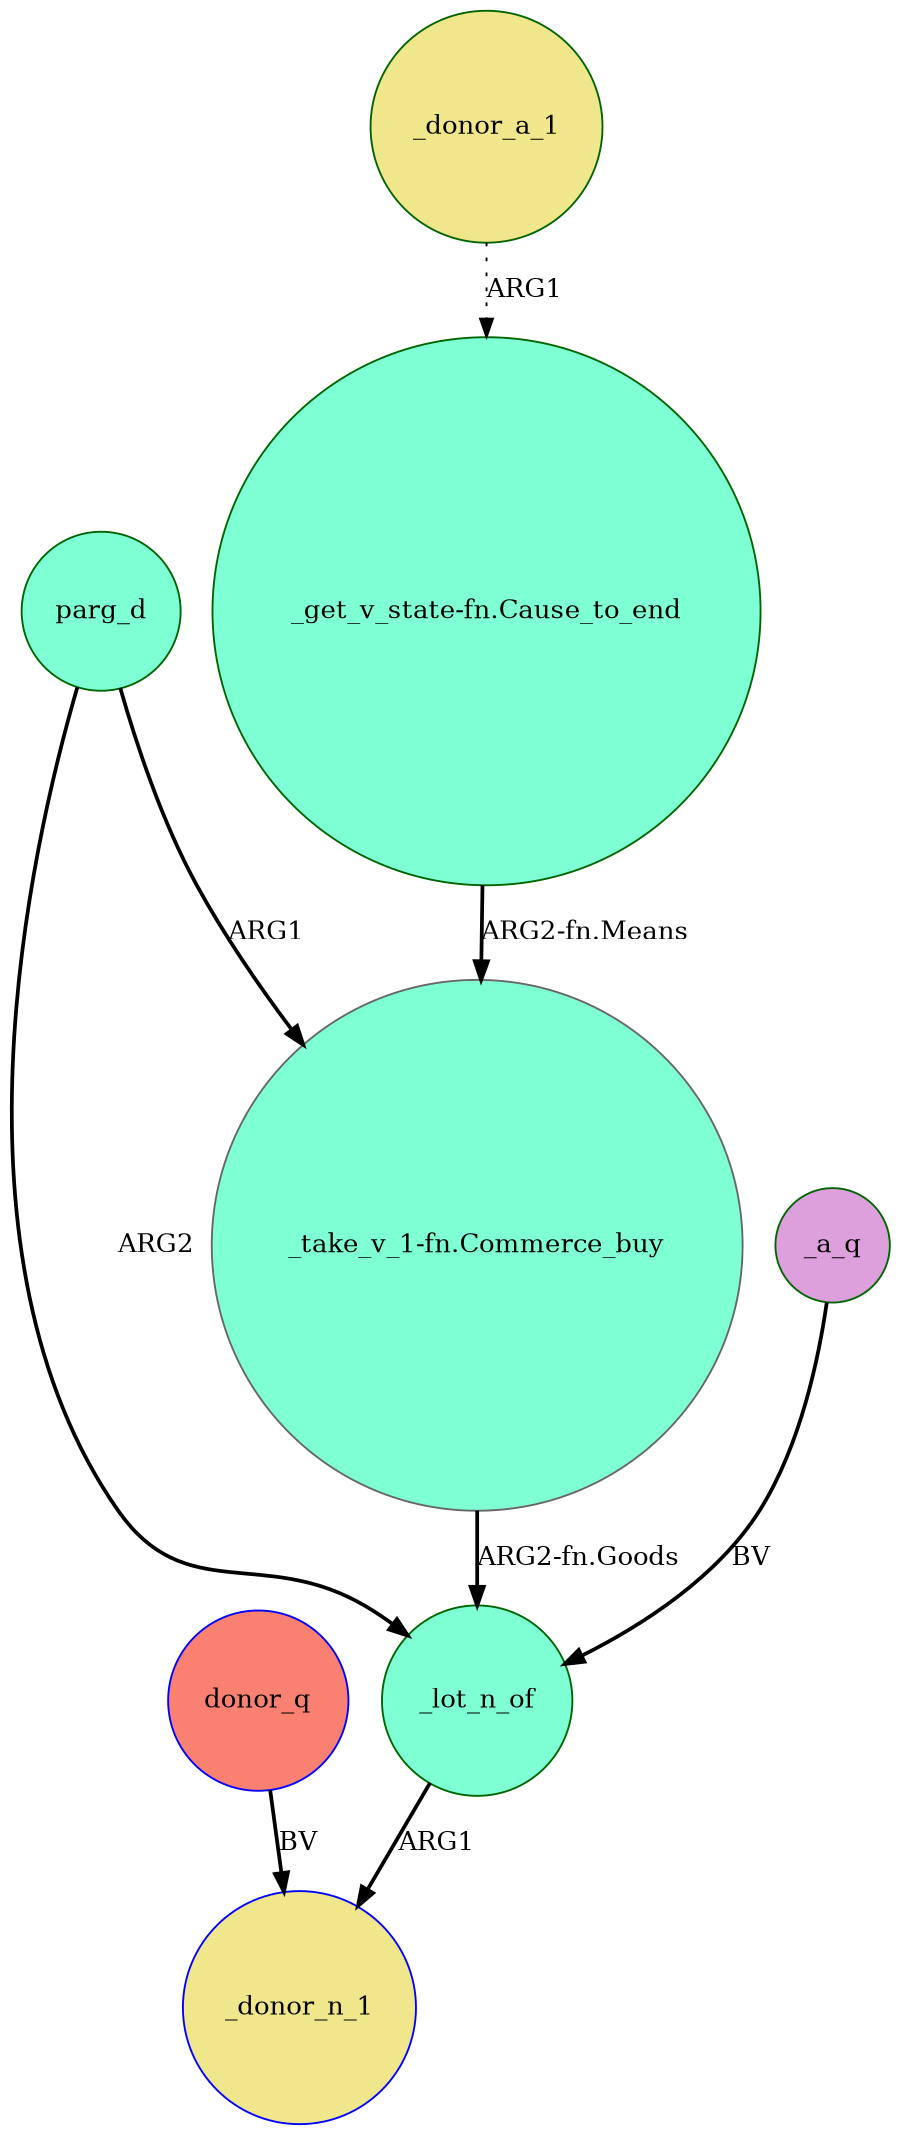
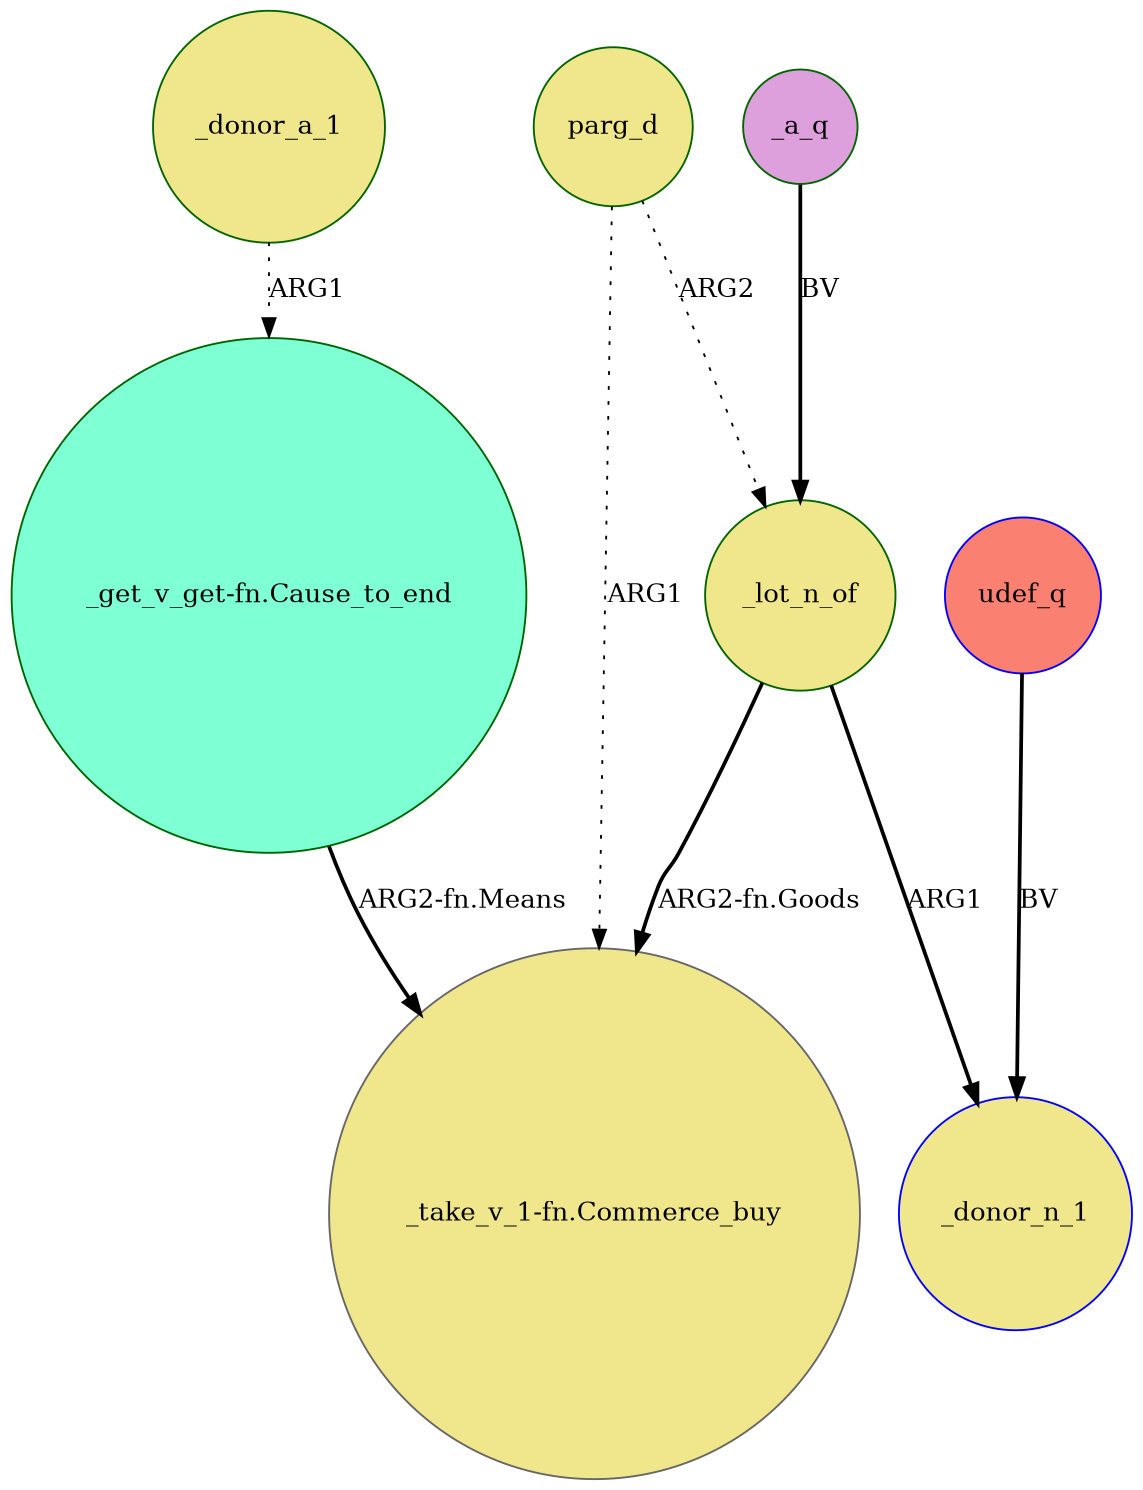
(101, 611) -> (613, 127)
(487, 611) -> (269, 595)
(188, 868) -> (606, 568)
(477, 1245) -> (595, 1214)
(24, 1258) -> (700, 345)
(477, 1548) -> (702, 808)
(258, 1701) -> (1023, 595)
(477, 1701) -> (800, 595)
